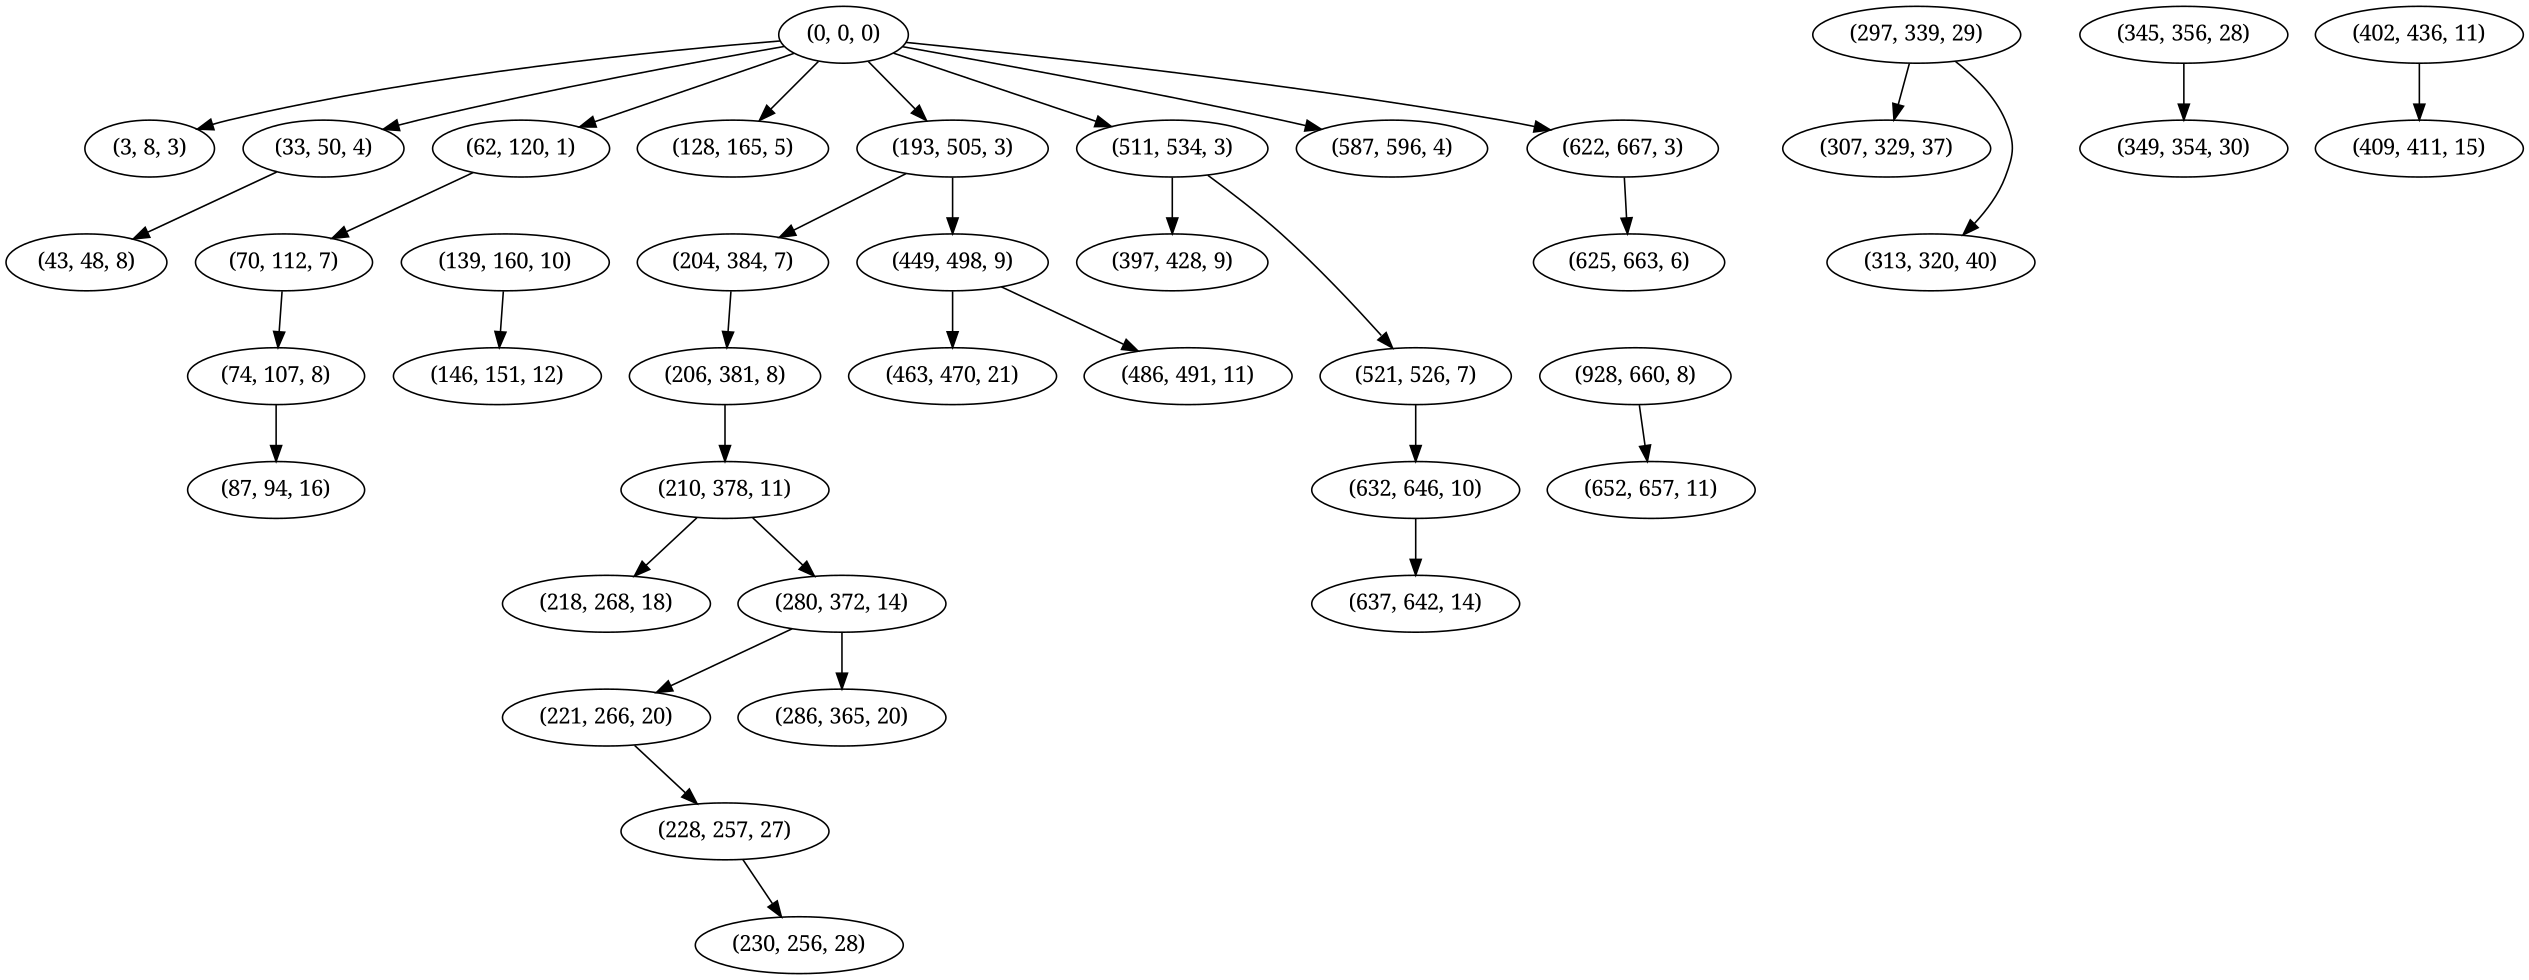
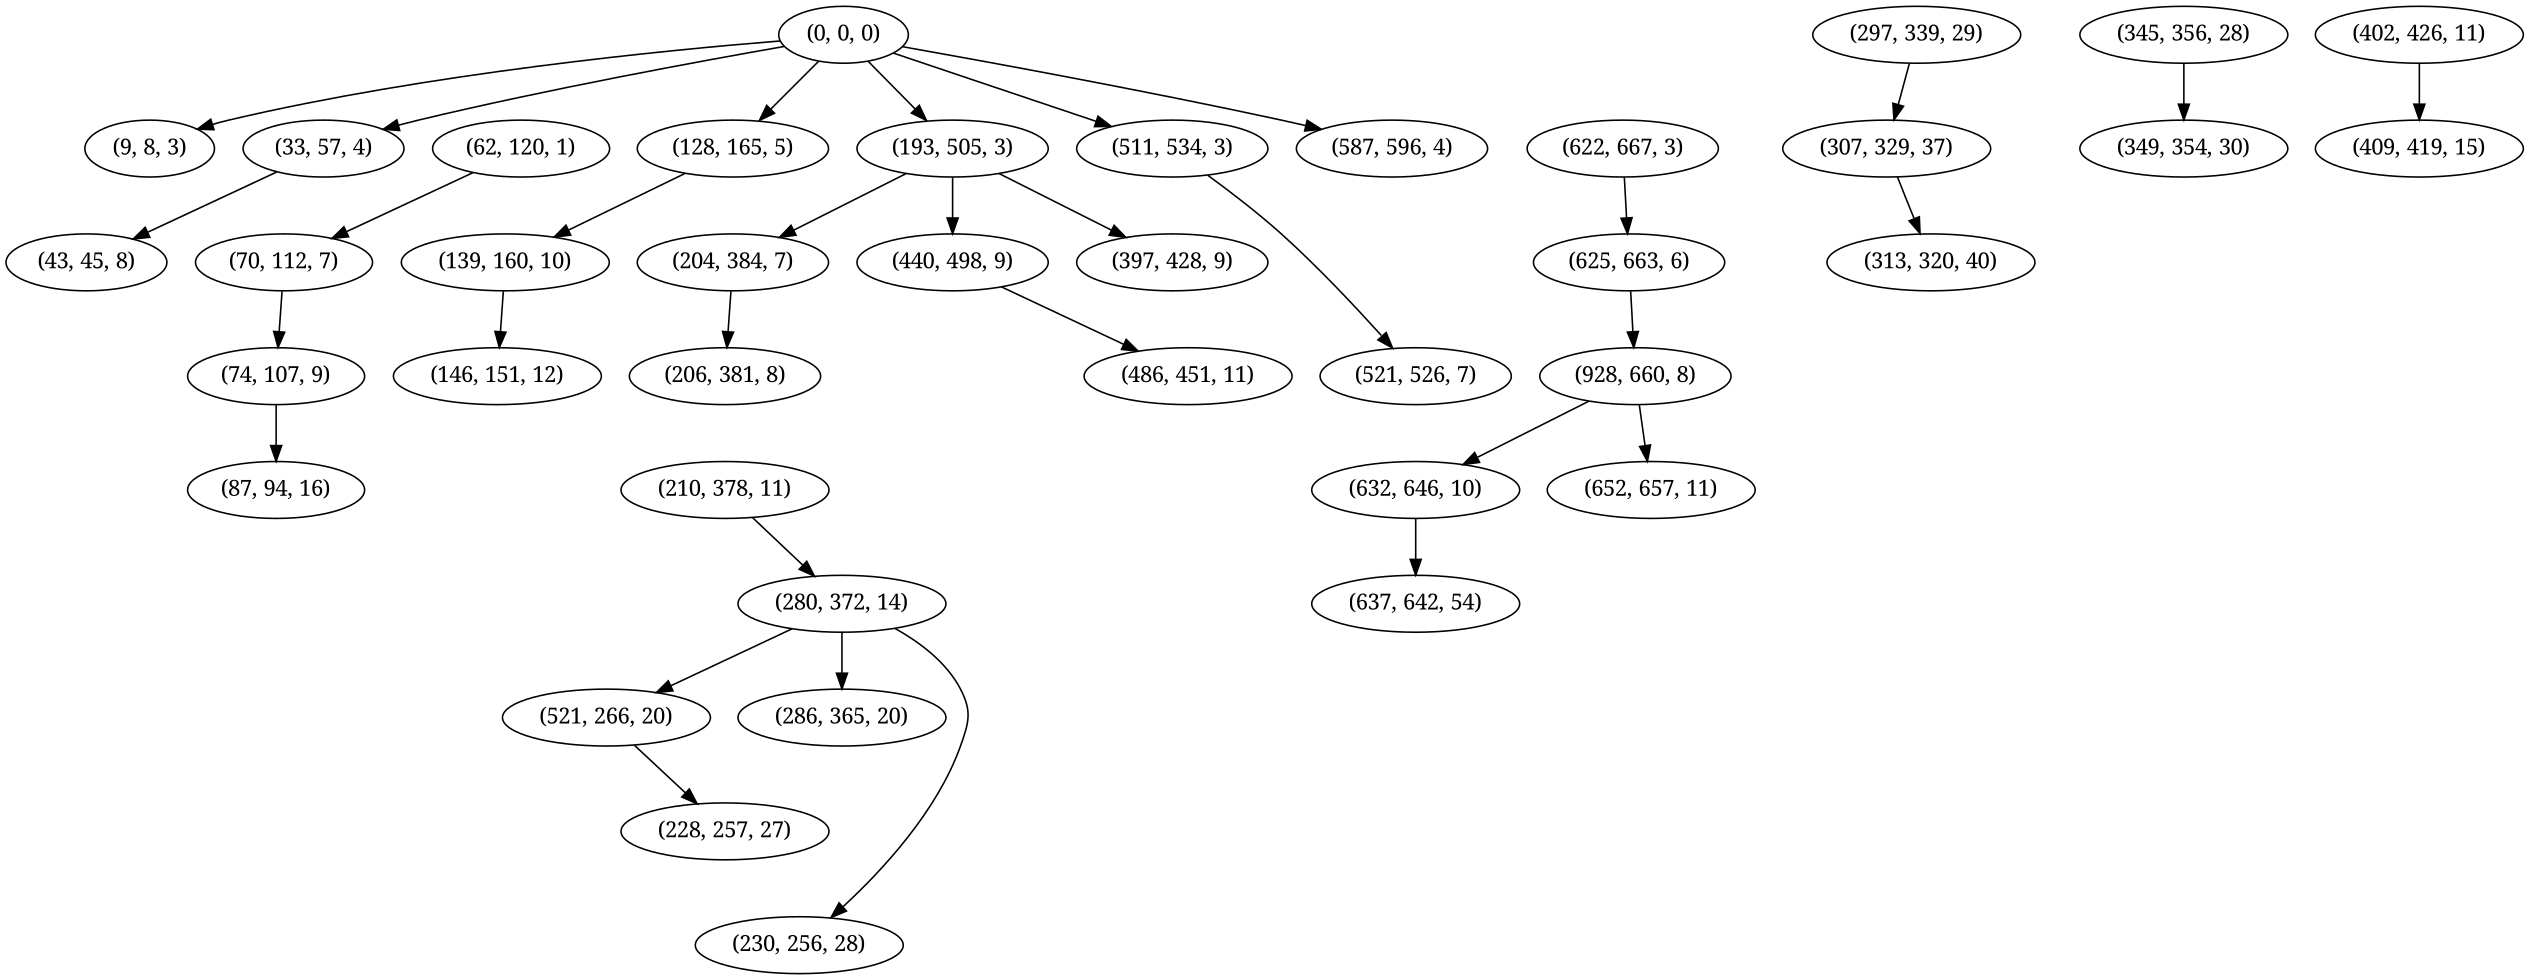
(2419, 35) -> (2419, 35)
(1221, 79) -> none
(694, 88) -> none
(2011, 138) -> (1906, 198)
(150, 149) -> (150, 149)
(324, 149) -> (324, 149)
(2419, 149) -> (2419, 149)
(1172, 198) -> (1055, 202)
none -> (627, 202)
(86, 262) -> (86, 262)
(953, 262) -> (953, 262)
none -> (1632, 312)
(276, 376) -> (276, 376)
(953, 376) -> none
(1188, 376) -> (1188, 376)
(725, 425) -> none
(1416, 425) -> (1533, 429)
(606, 604) -> none
(1416, 604) -> (1416, 604)
(606, 718) -> (606, 718)
(758, 882) -> (951, 769)
